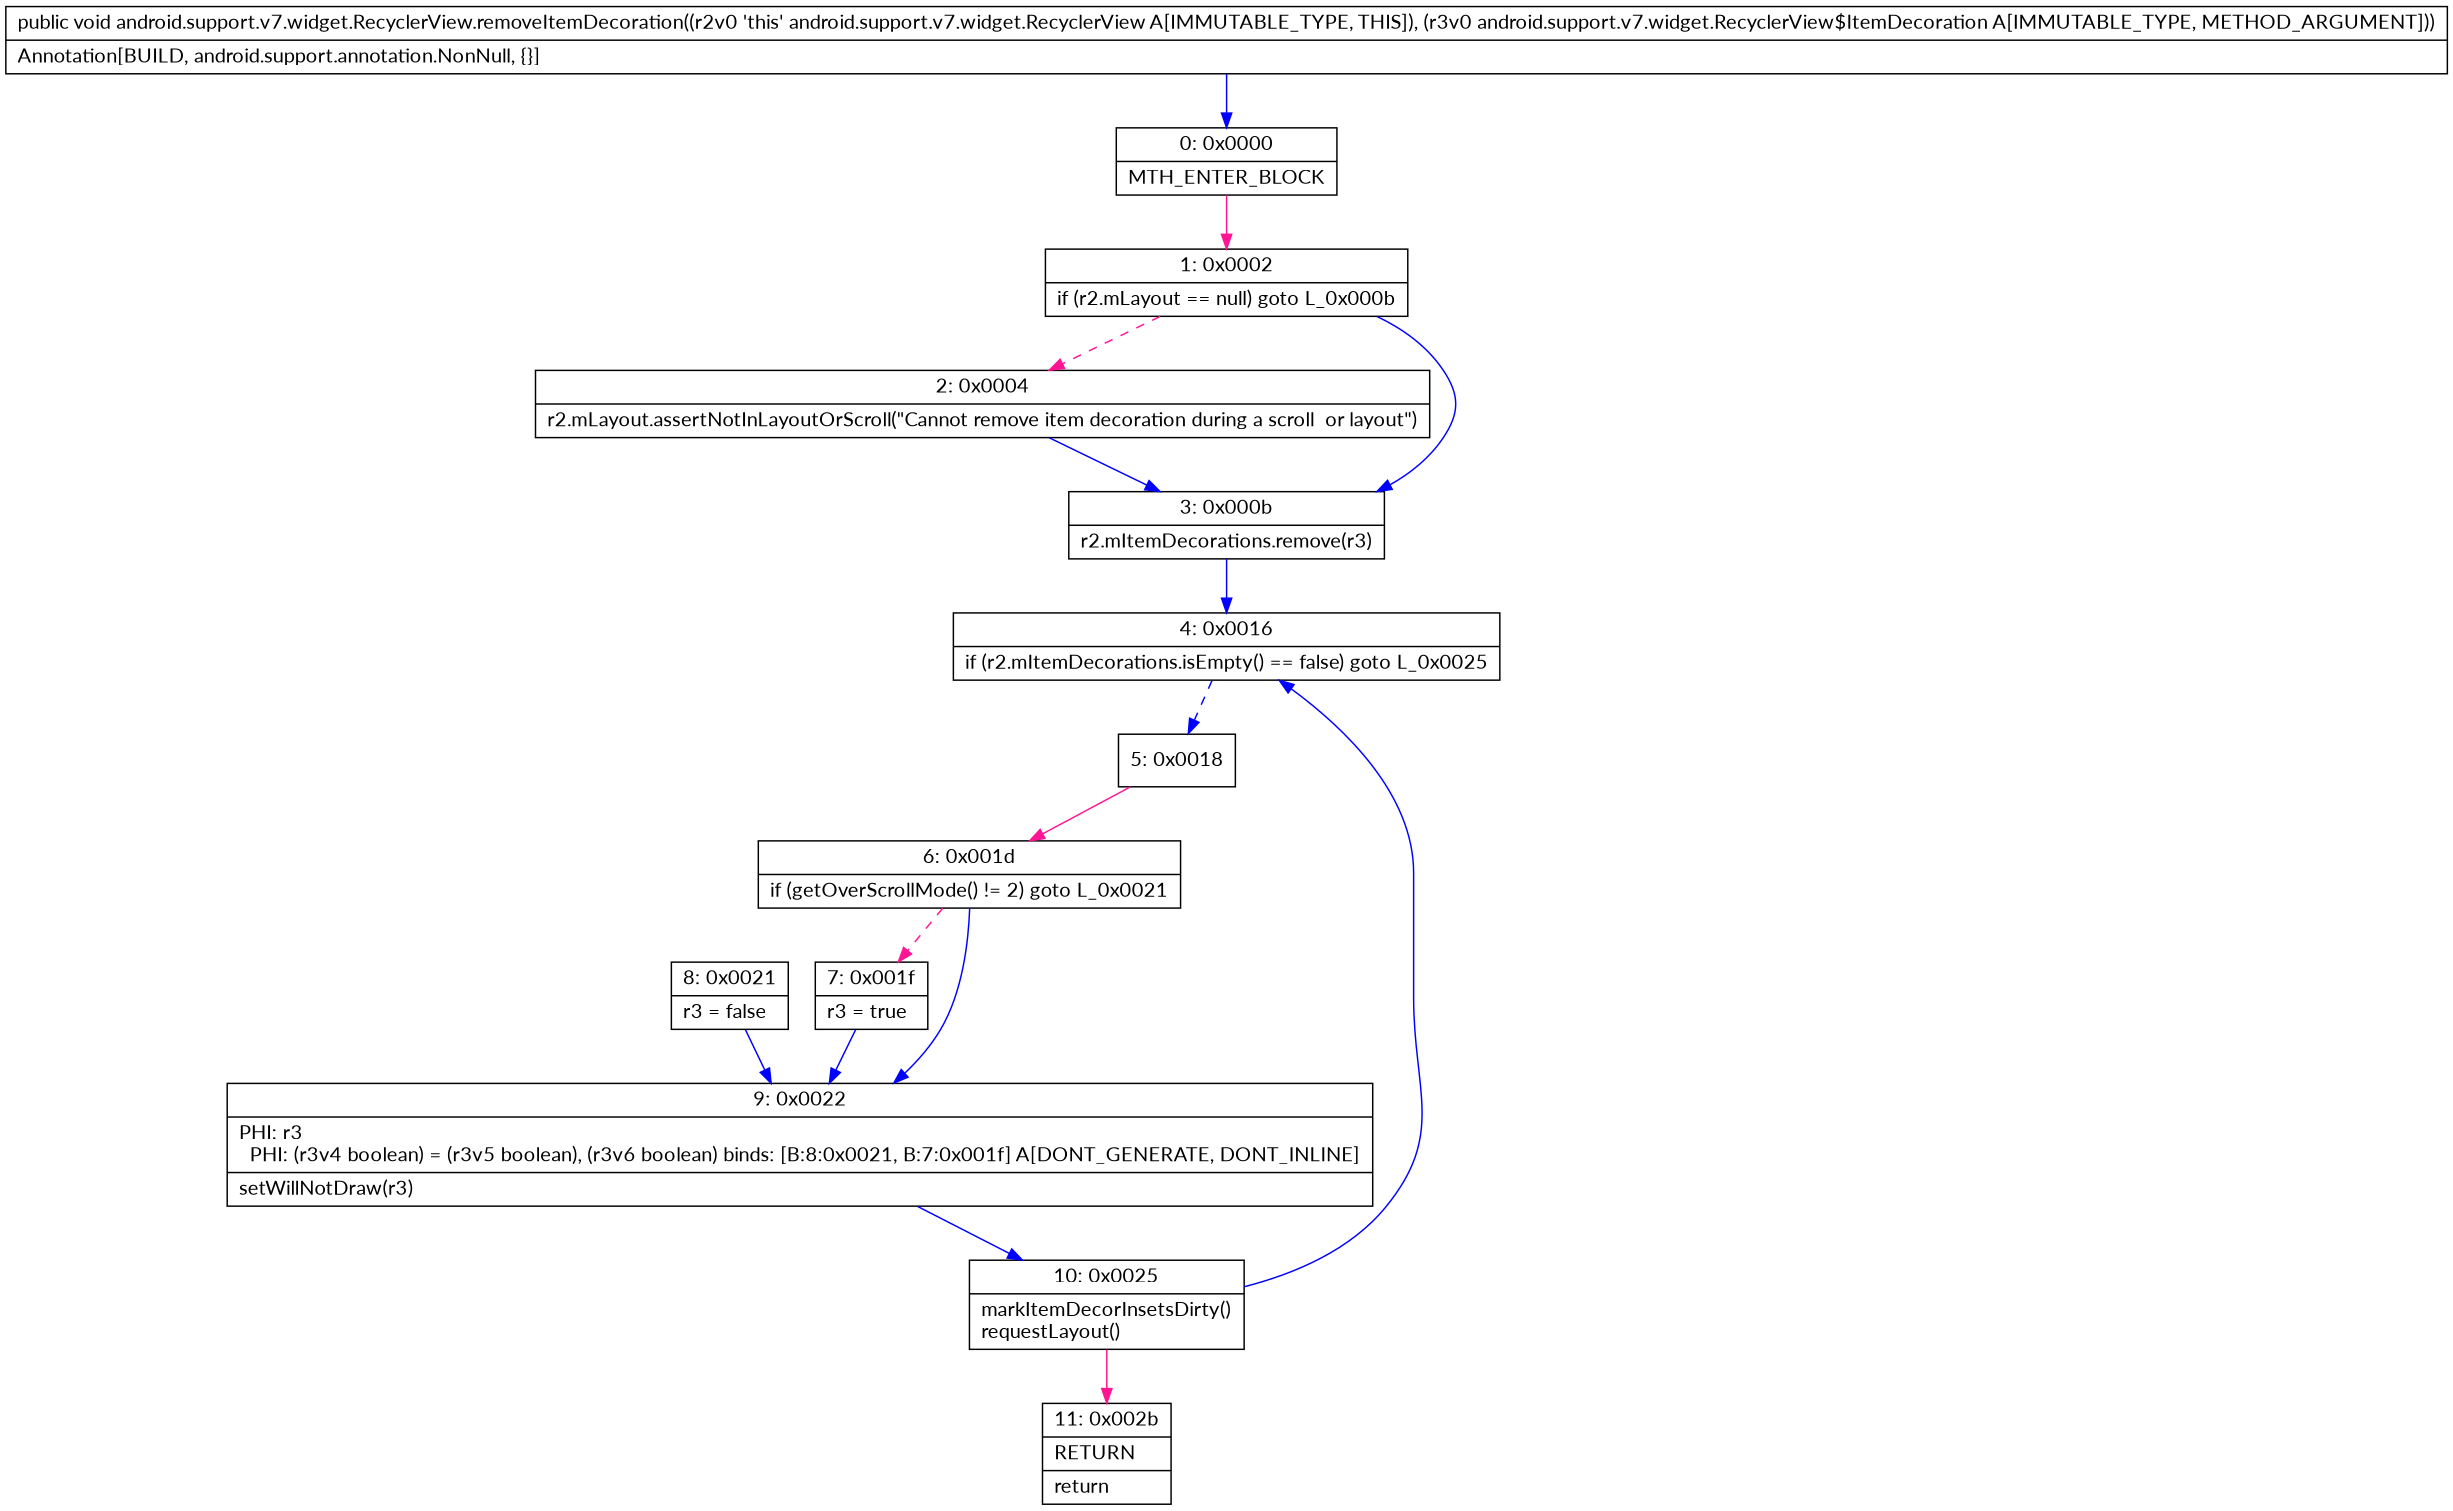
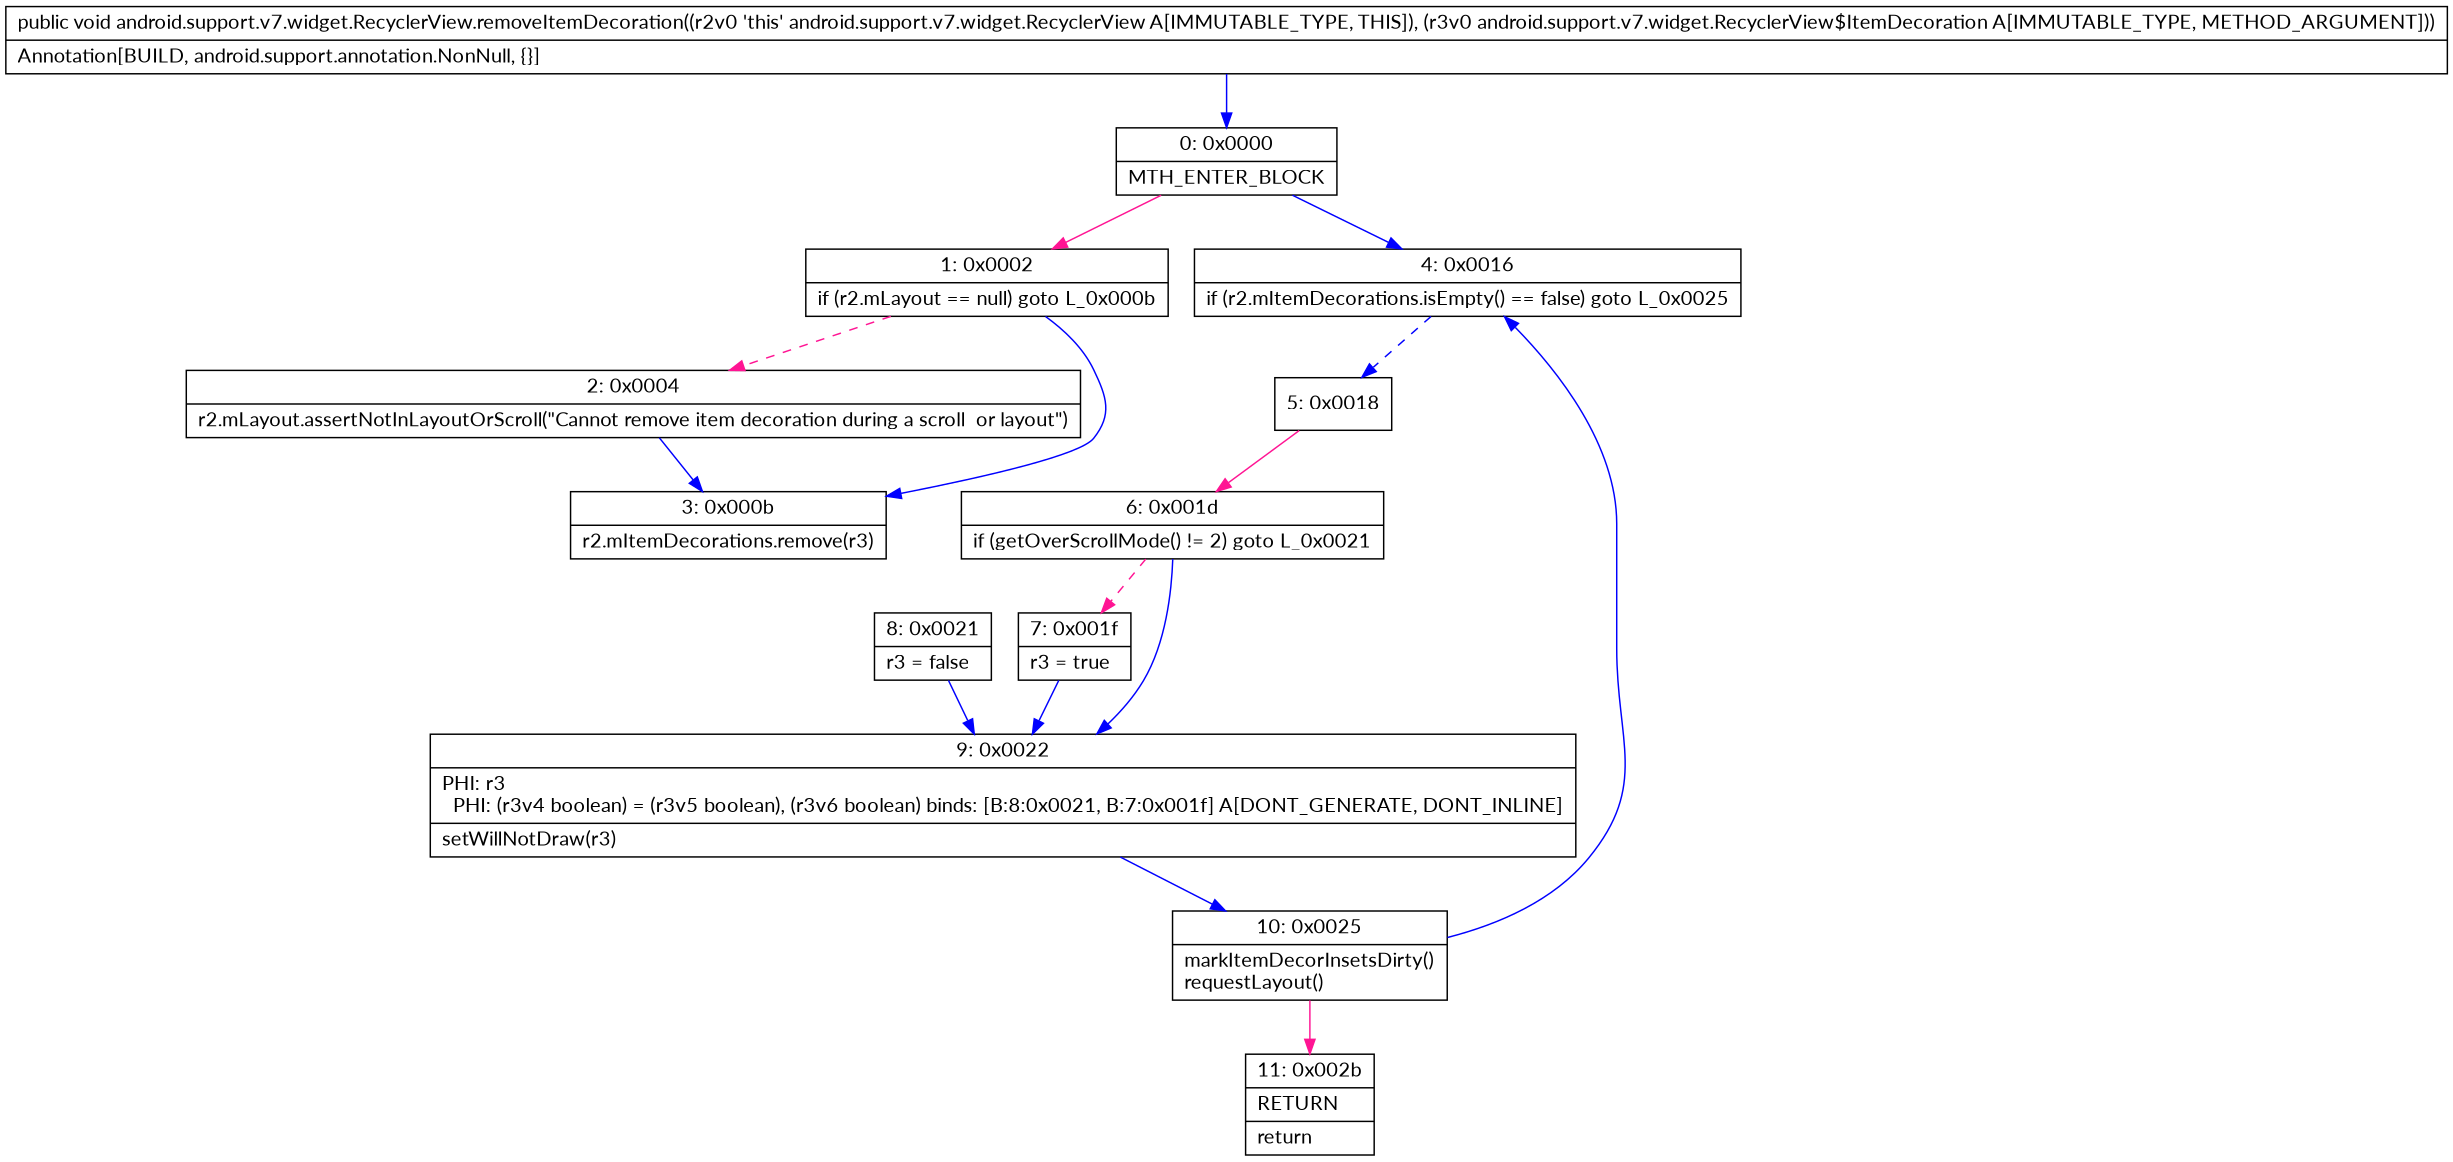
(1227, 579) -> (1340, 219)
